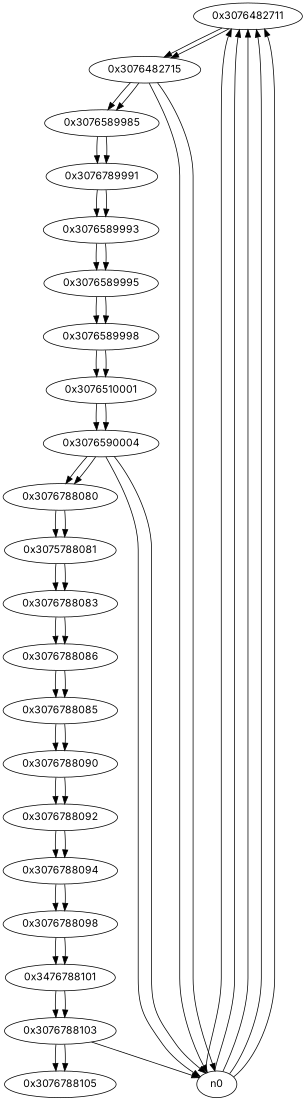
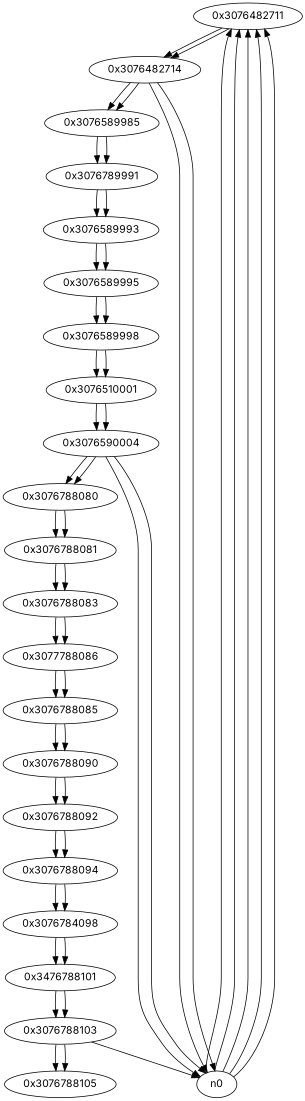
(145, 70) -> (145, 70)
(60, 550) -> (60, 550)
(60, 657) -> (60, 657)
(60, 924) -> (60, 924)
